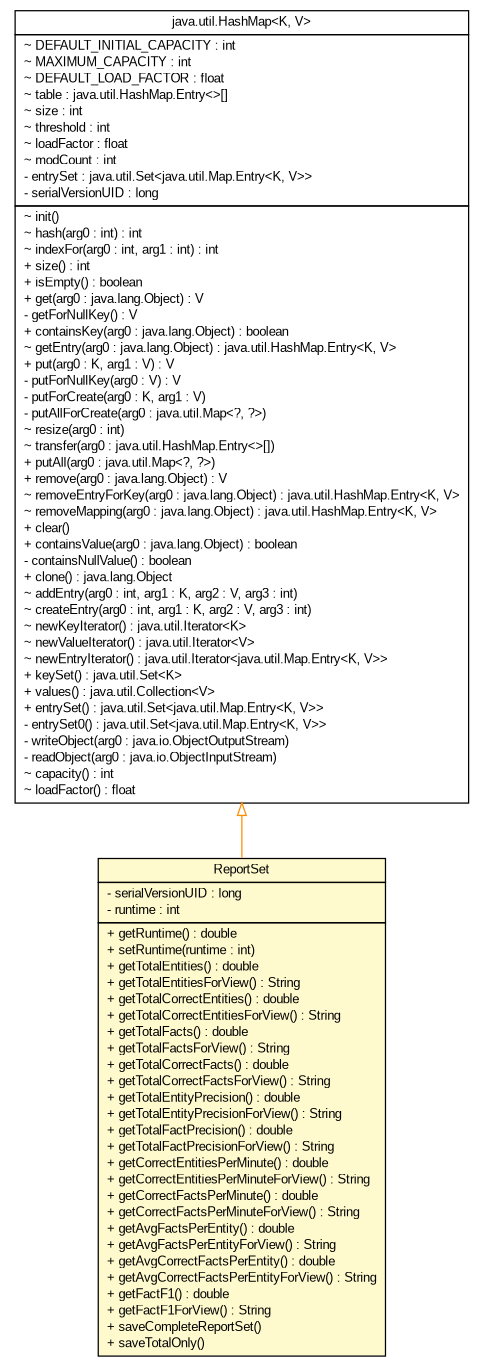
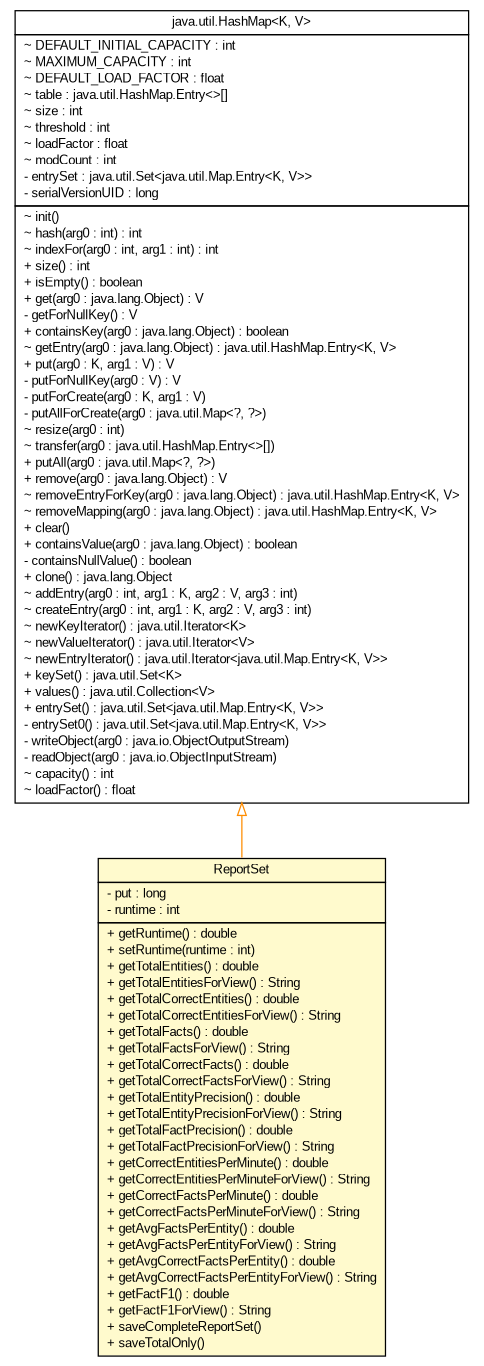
(174, 894) -> (137, 894)
